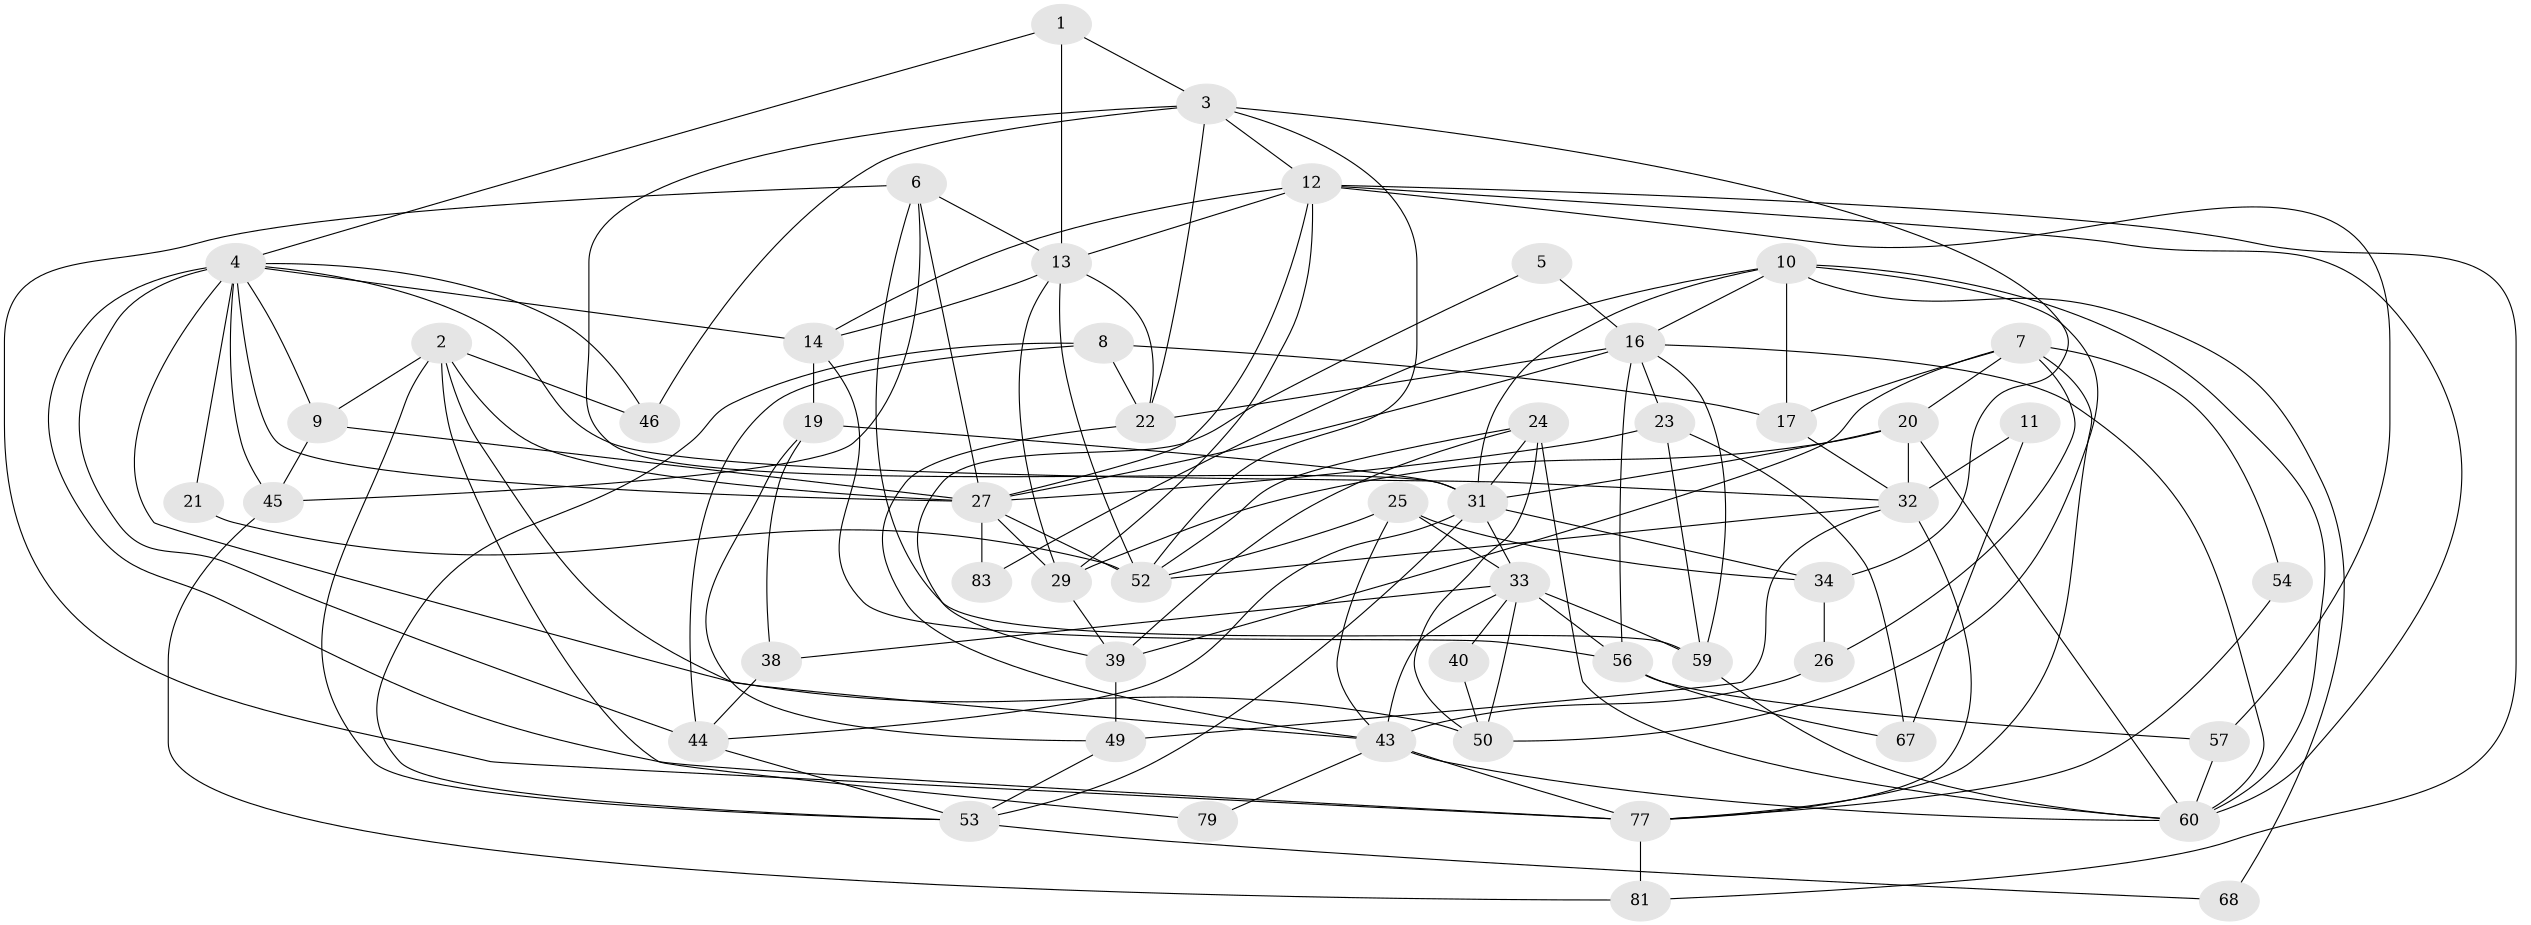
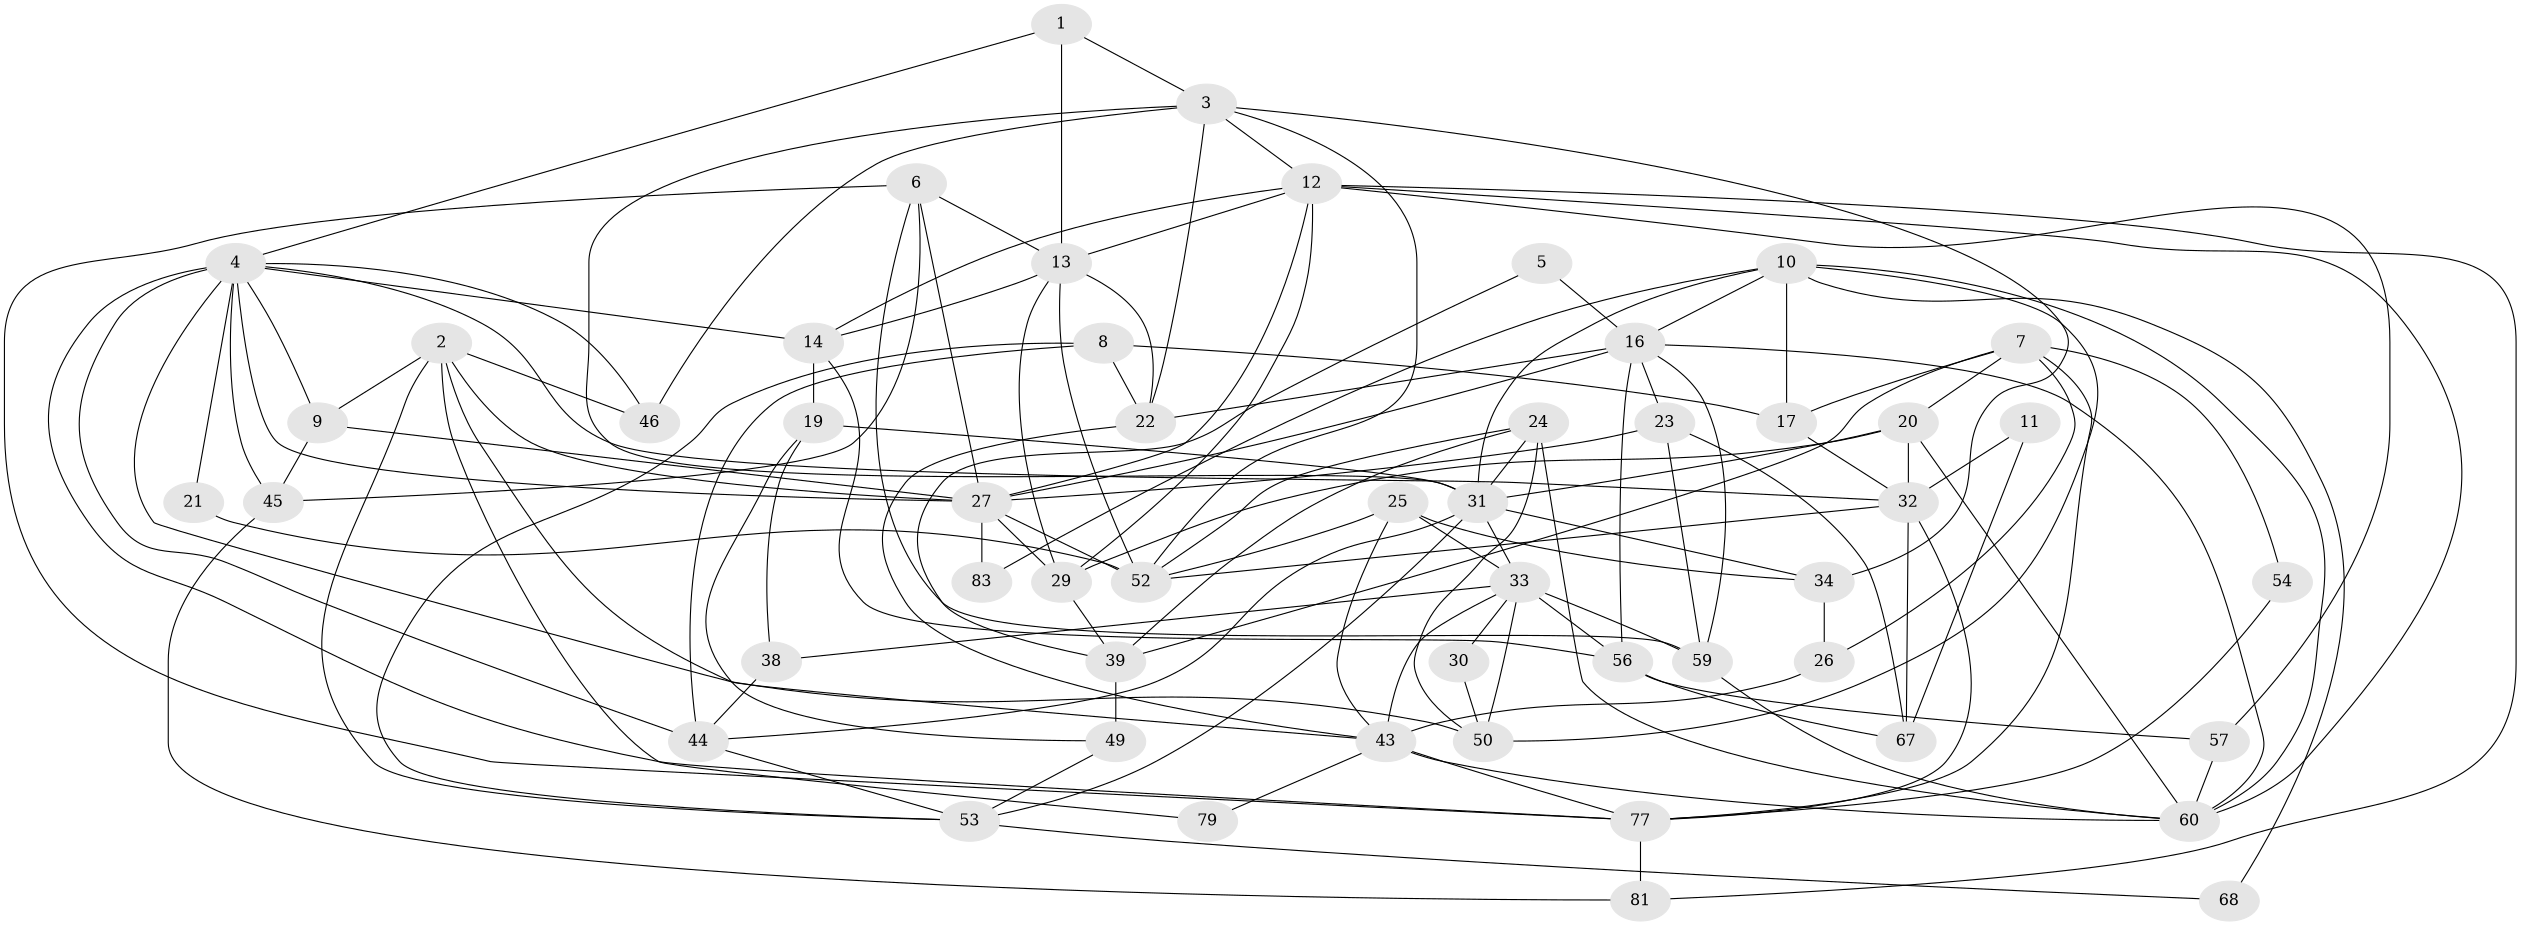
(1459, 662) -> (1459, 662)
(1627, 695) -> (1907, 622)
